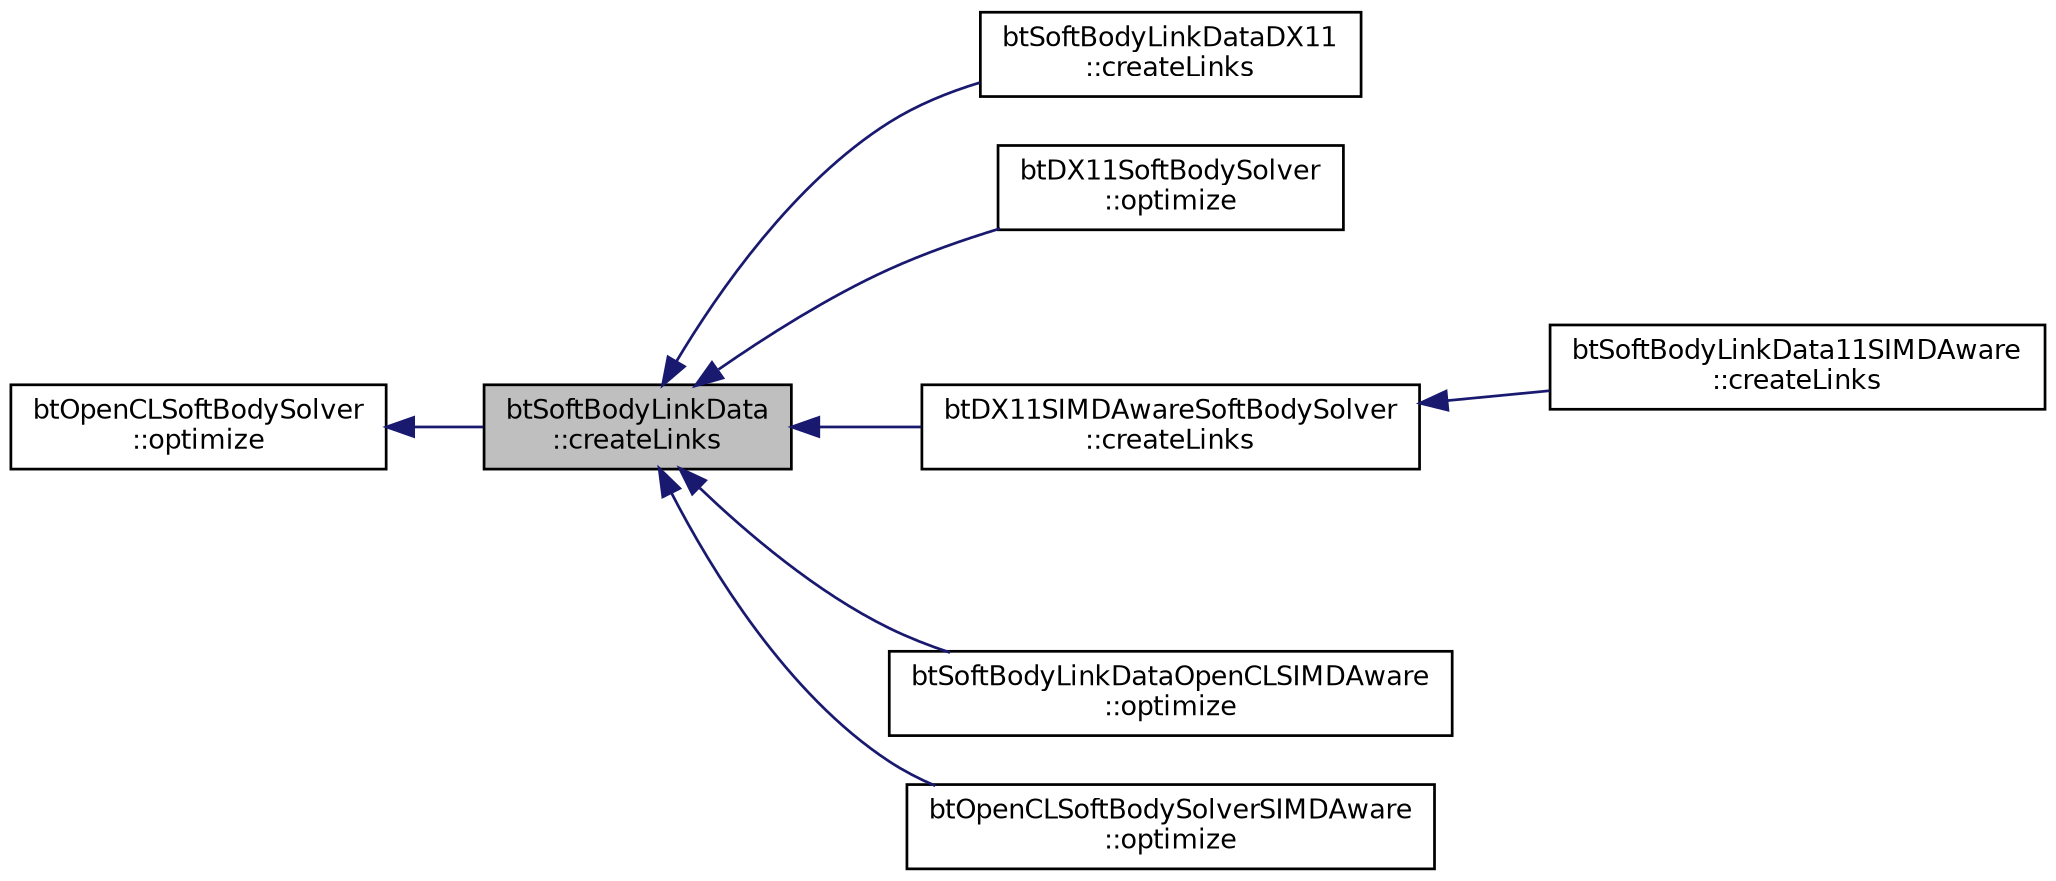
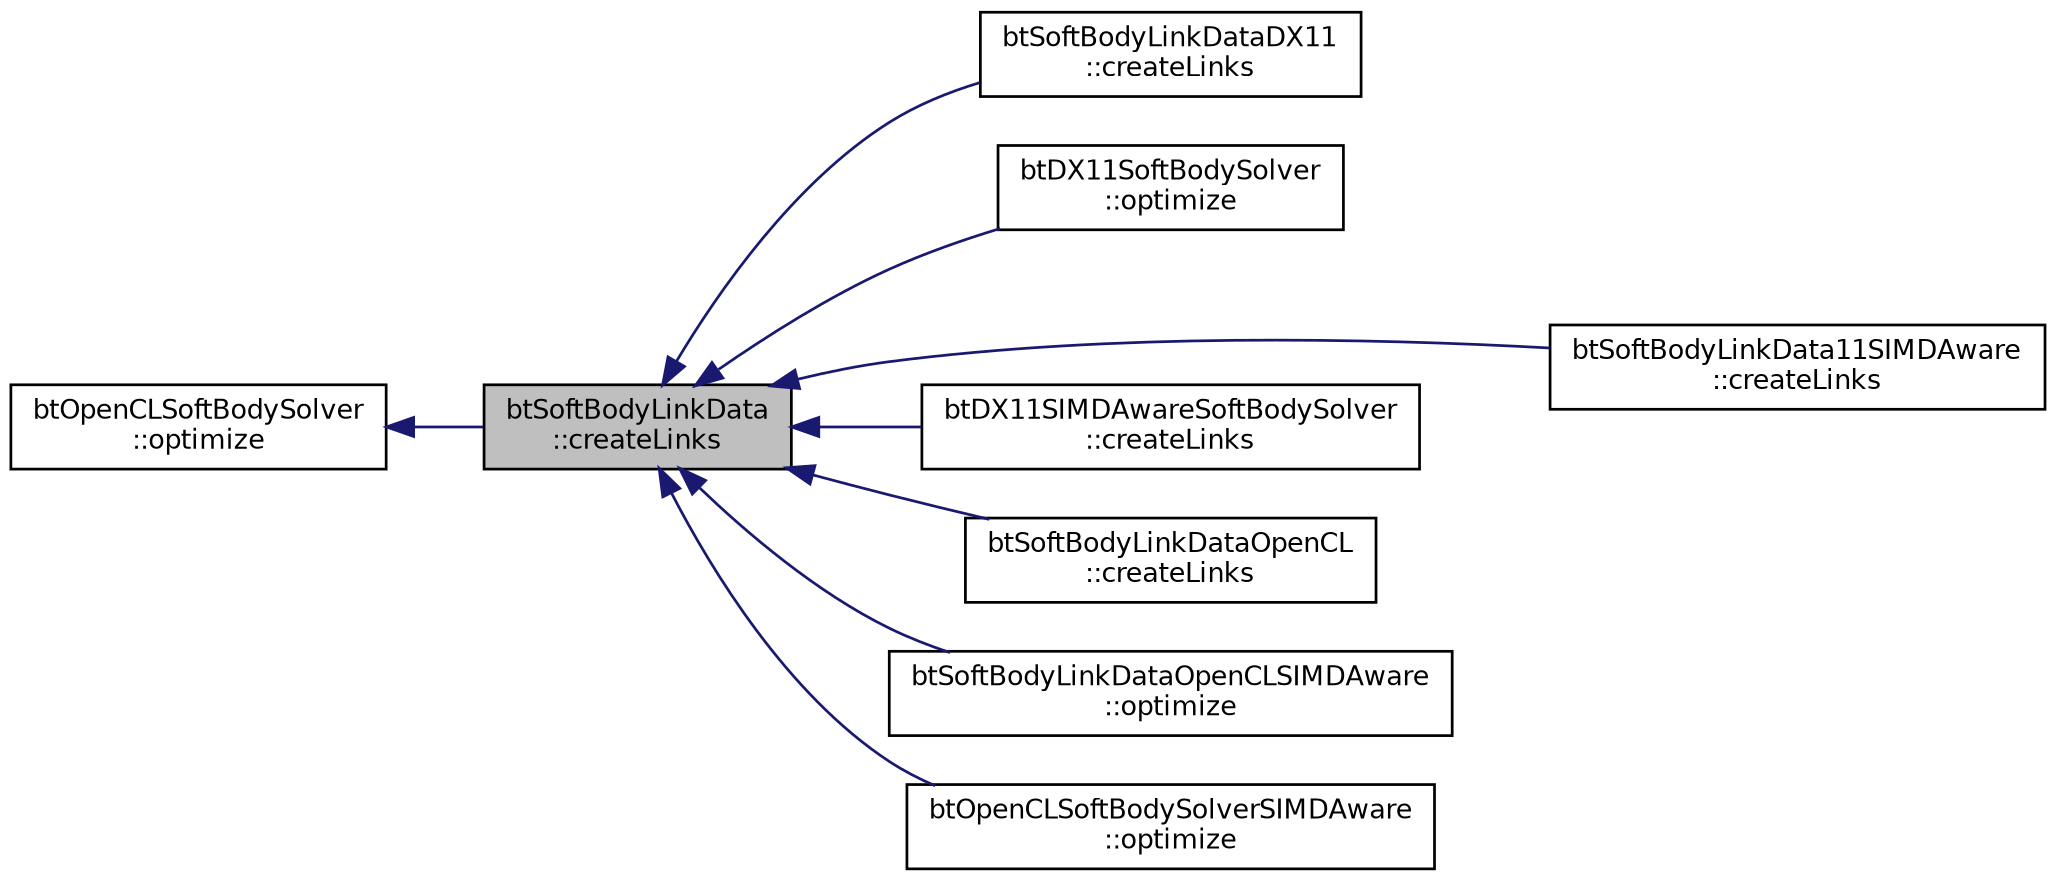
(1498, 396) -> (1173, 342)
none -> (1171, 560)
